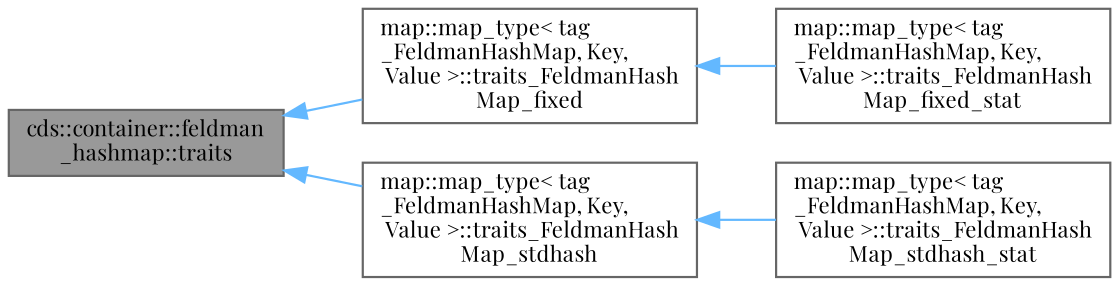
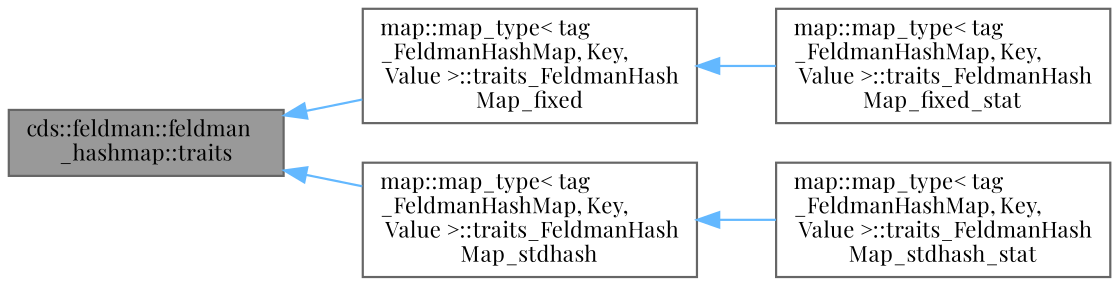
(146, 143) -> (146, 143)
